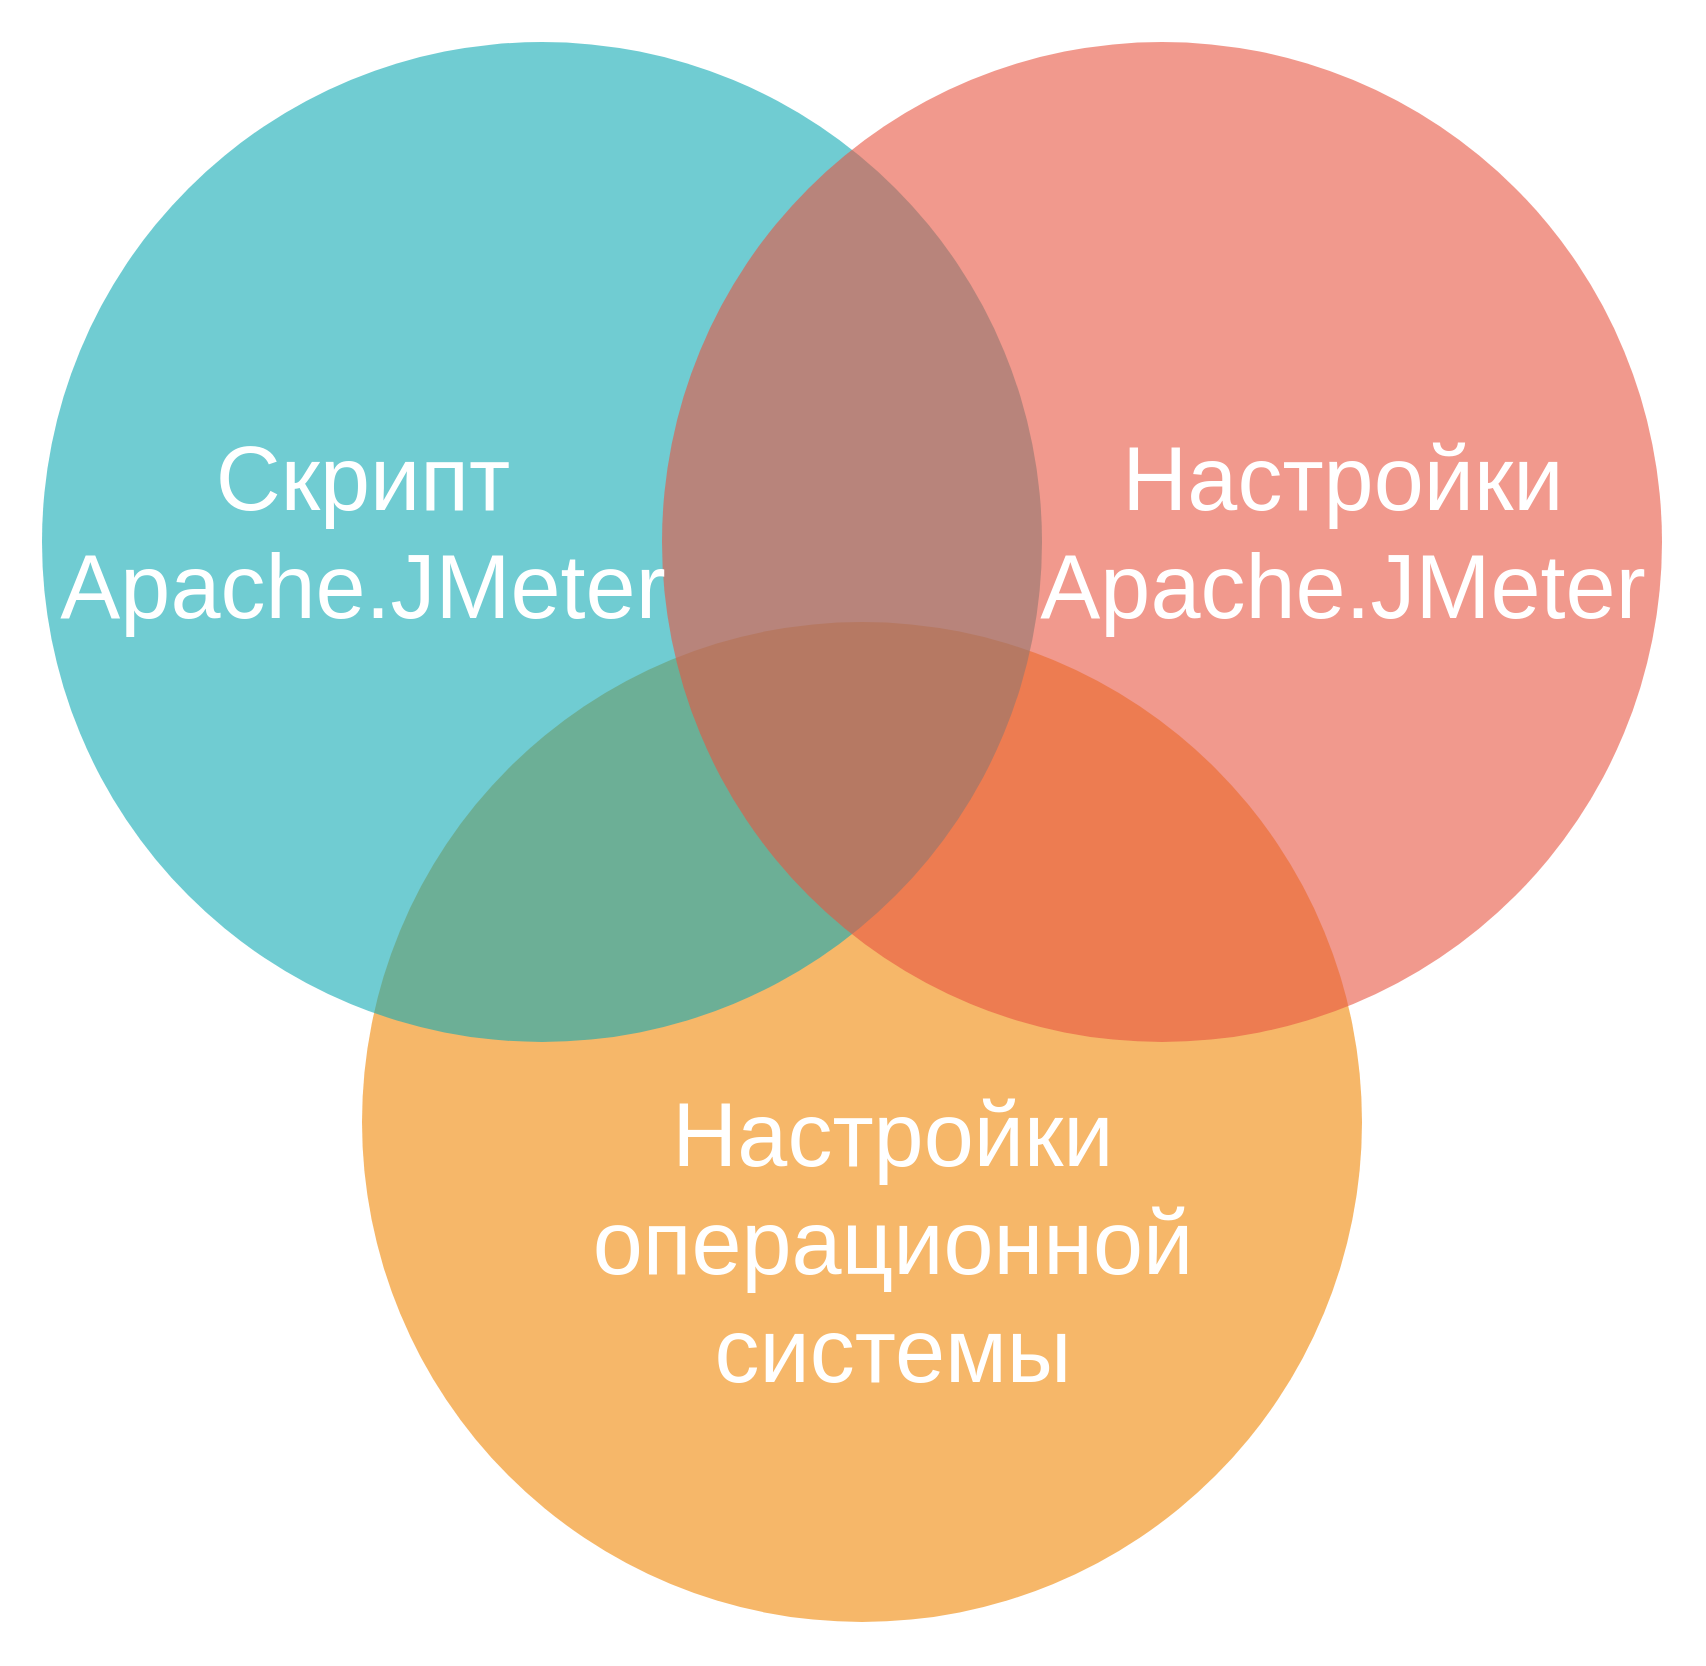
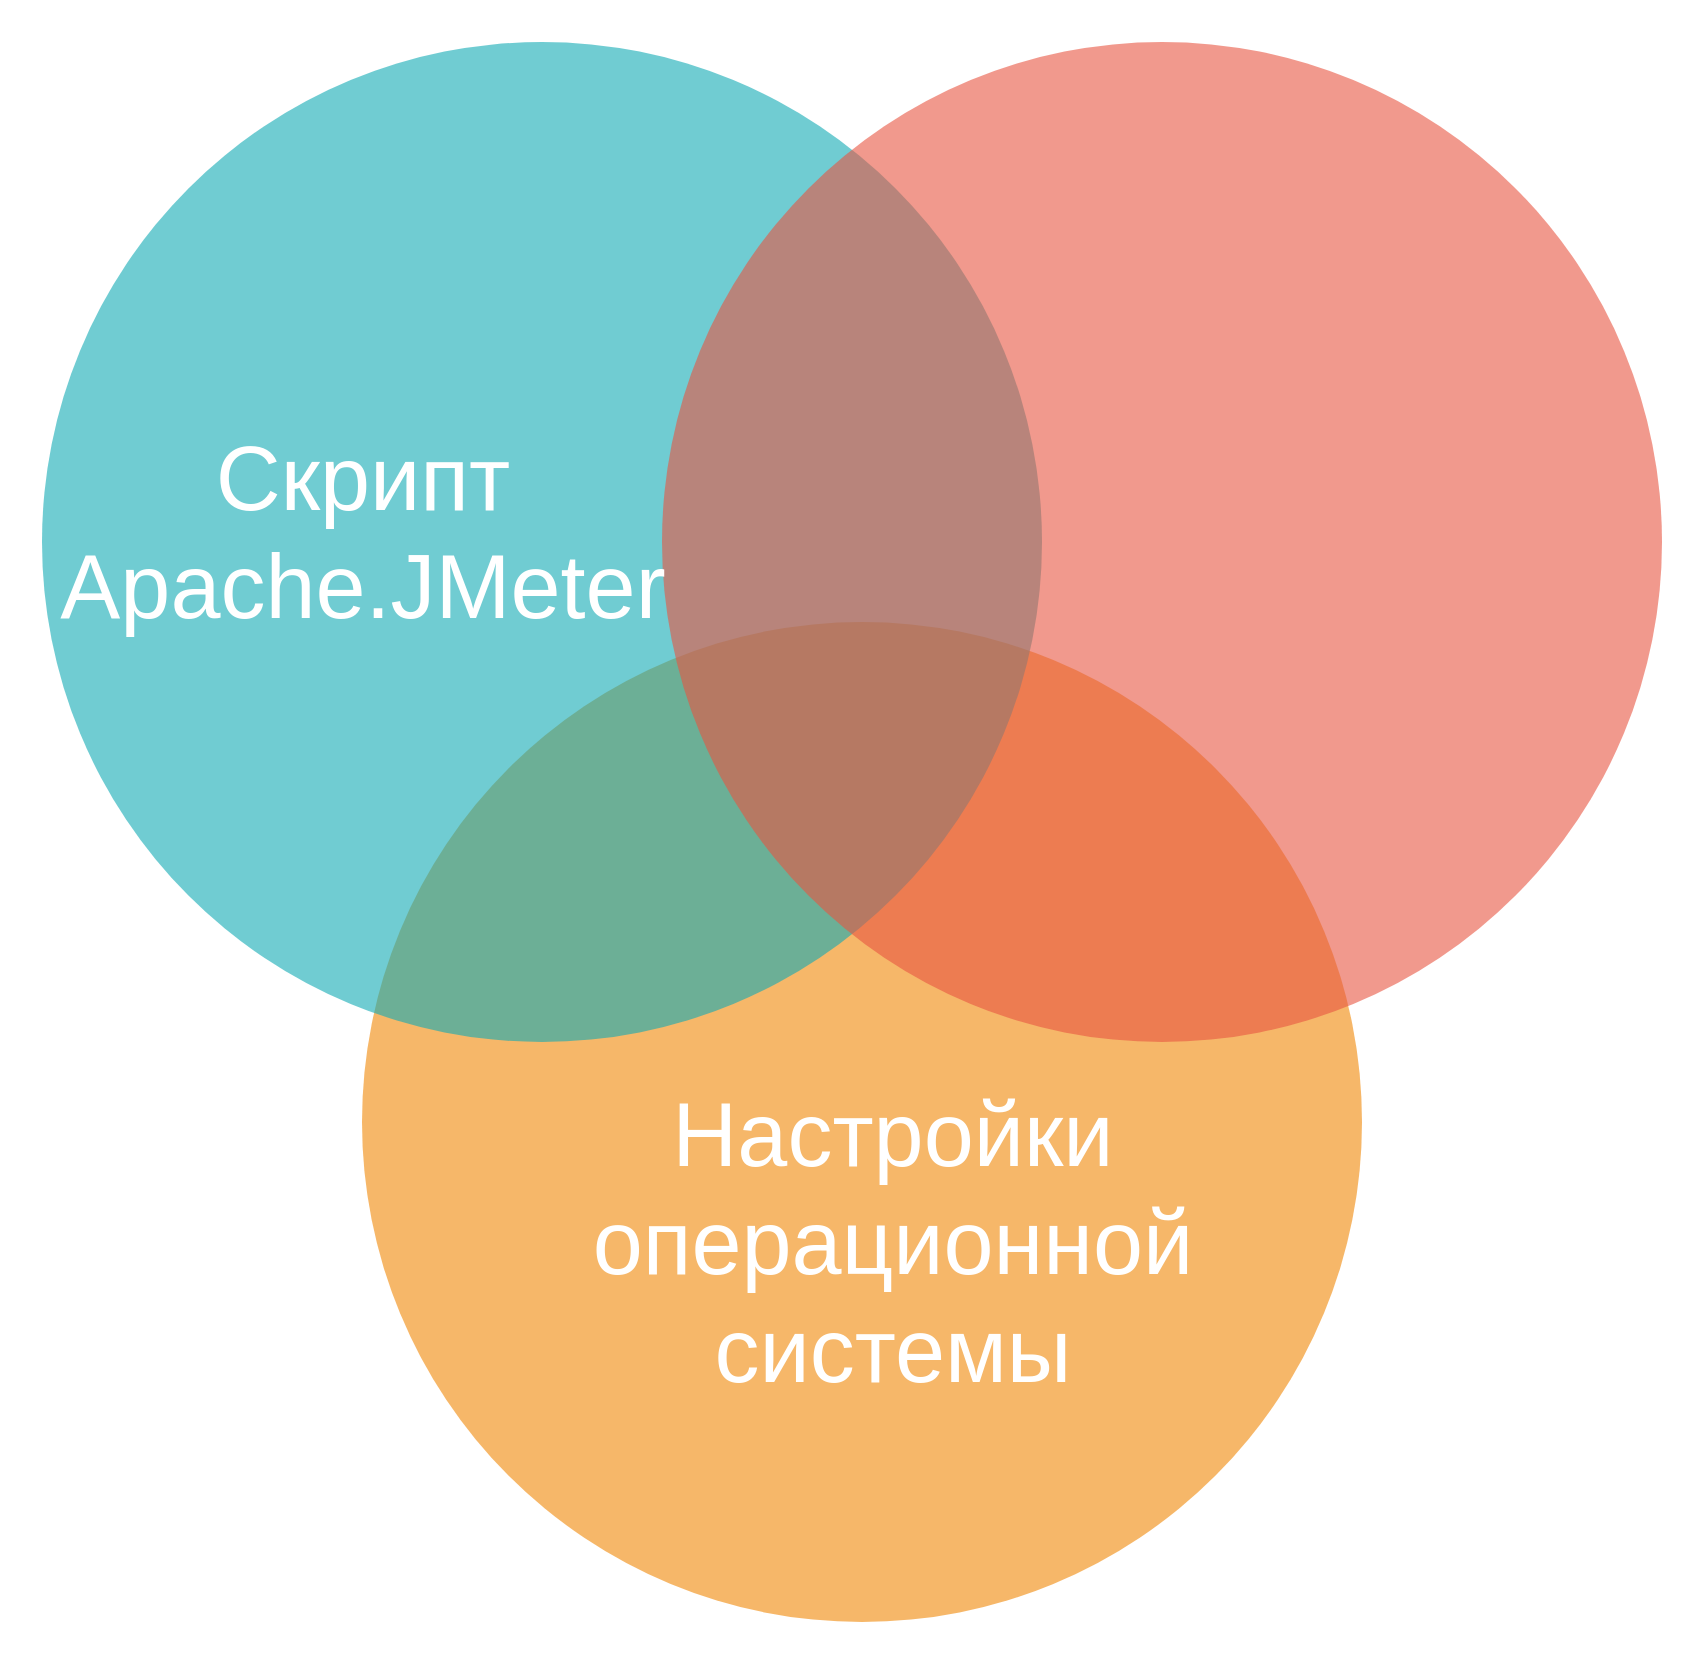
(1343, 533) -> none
